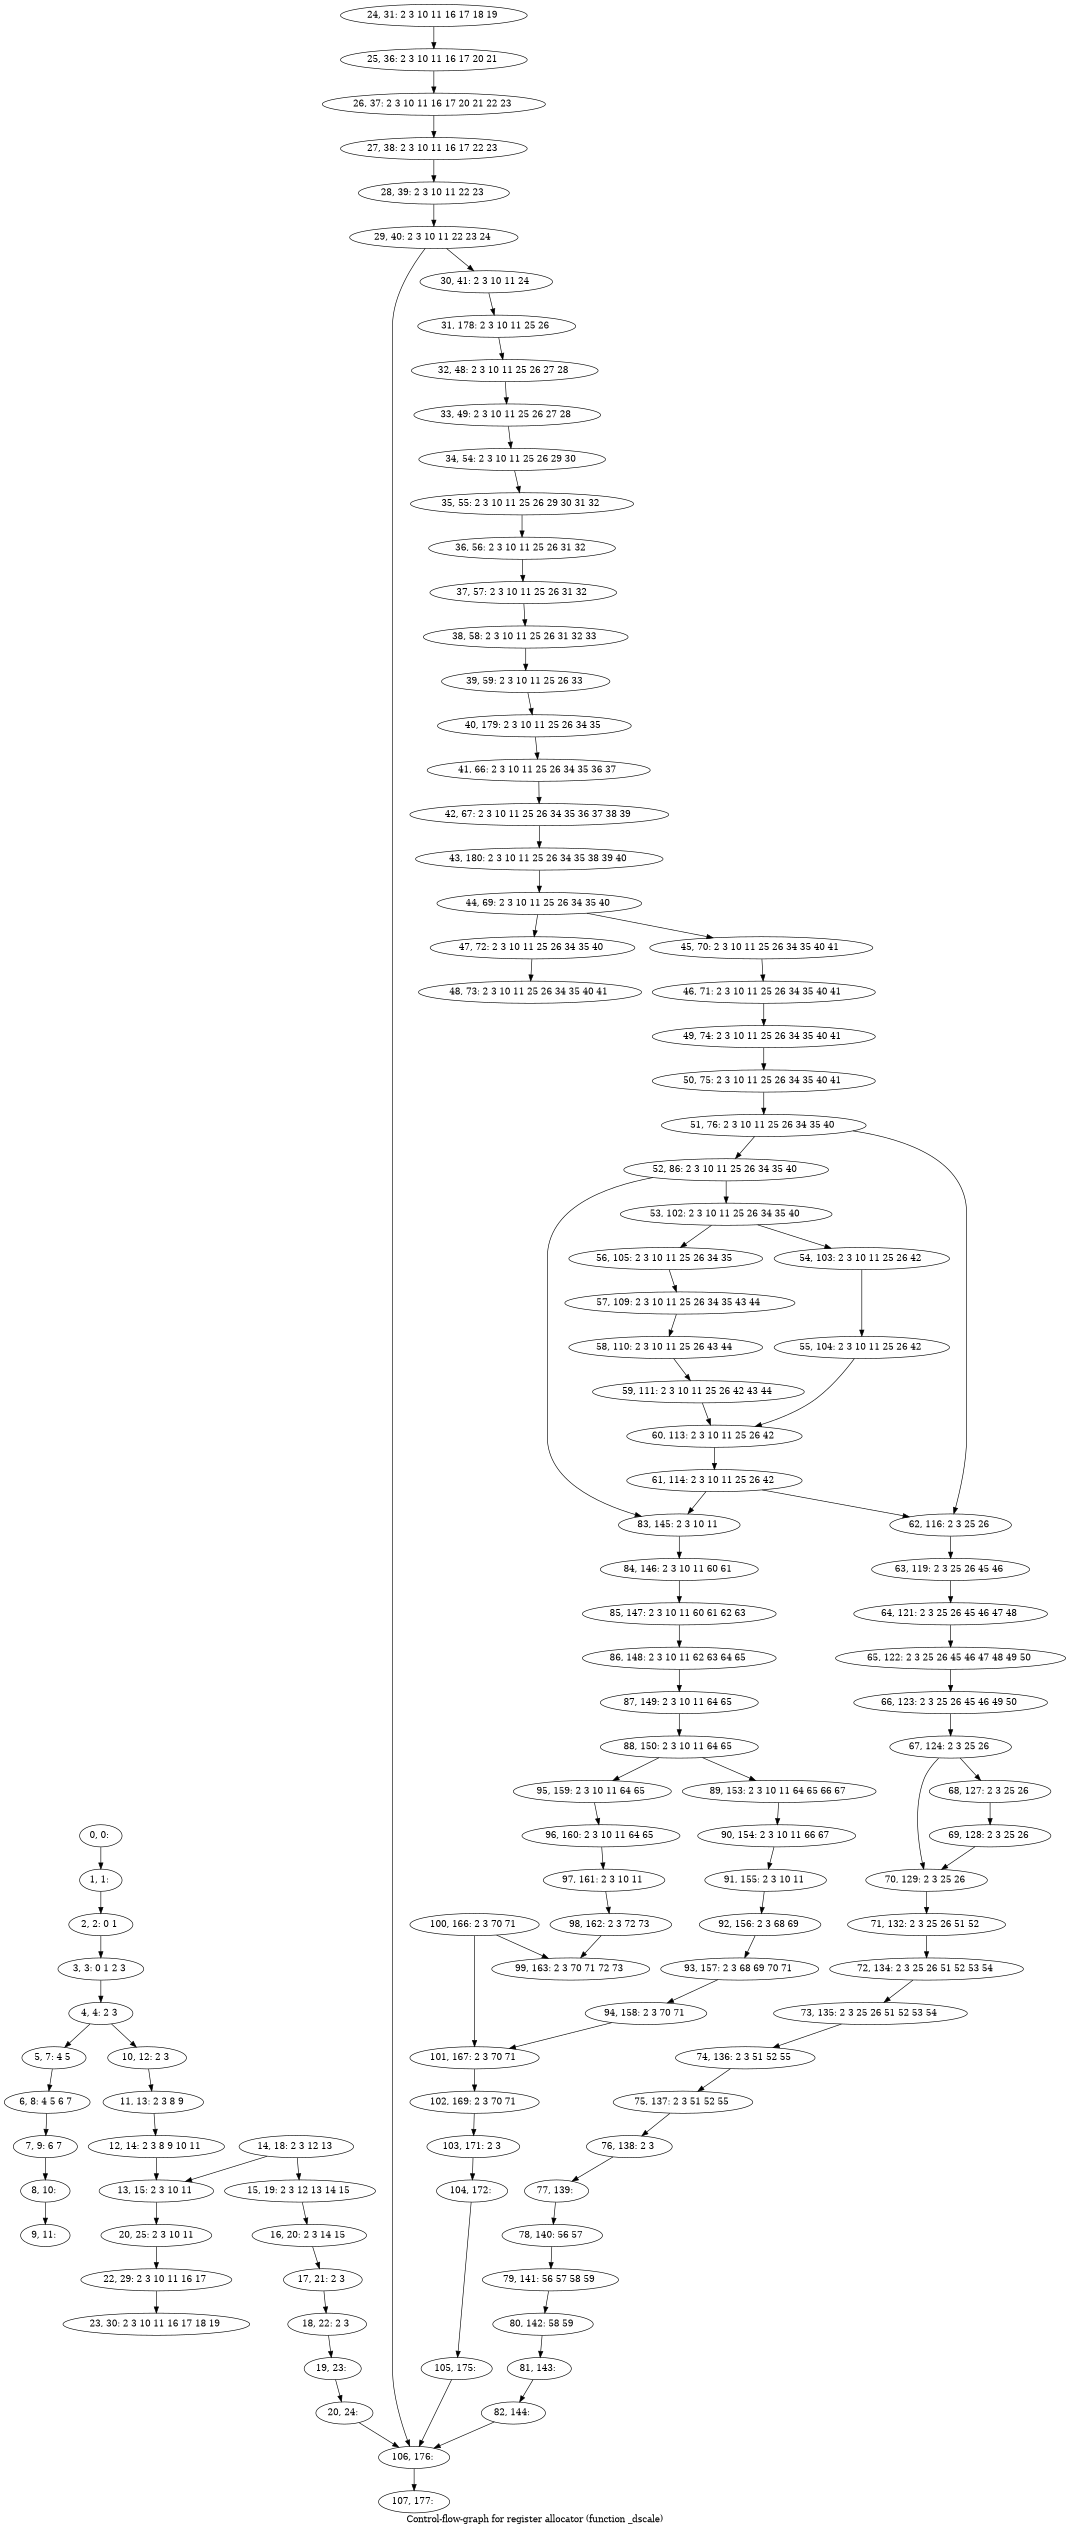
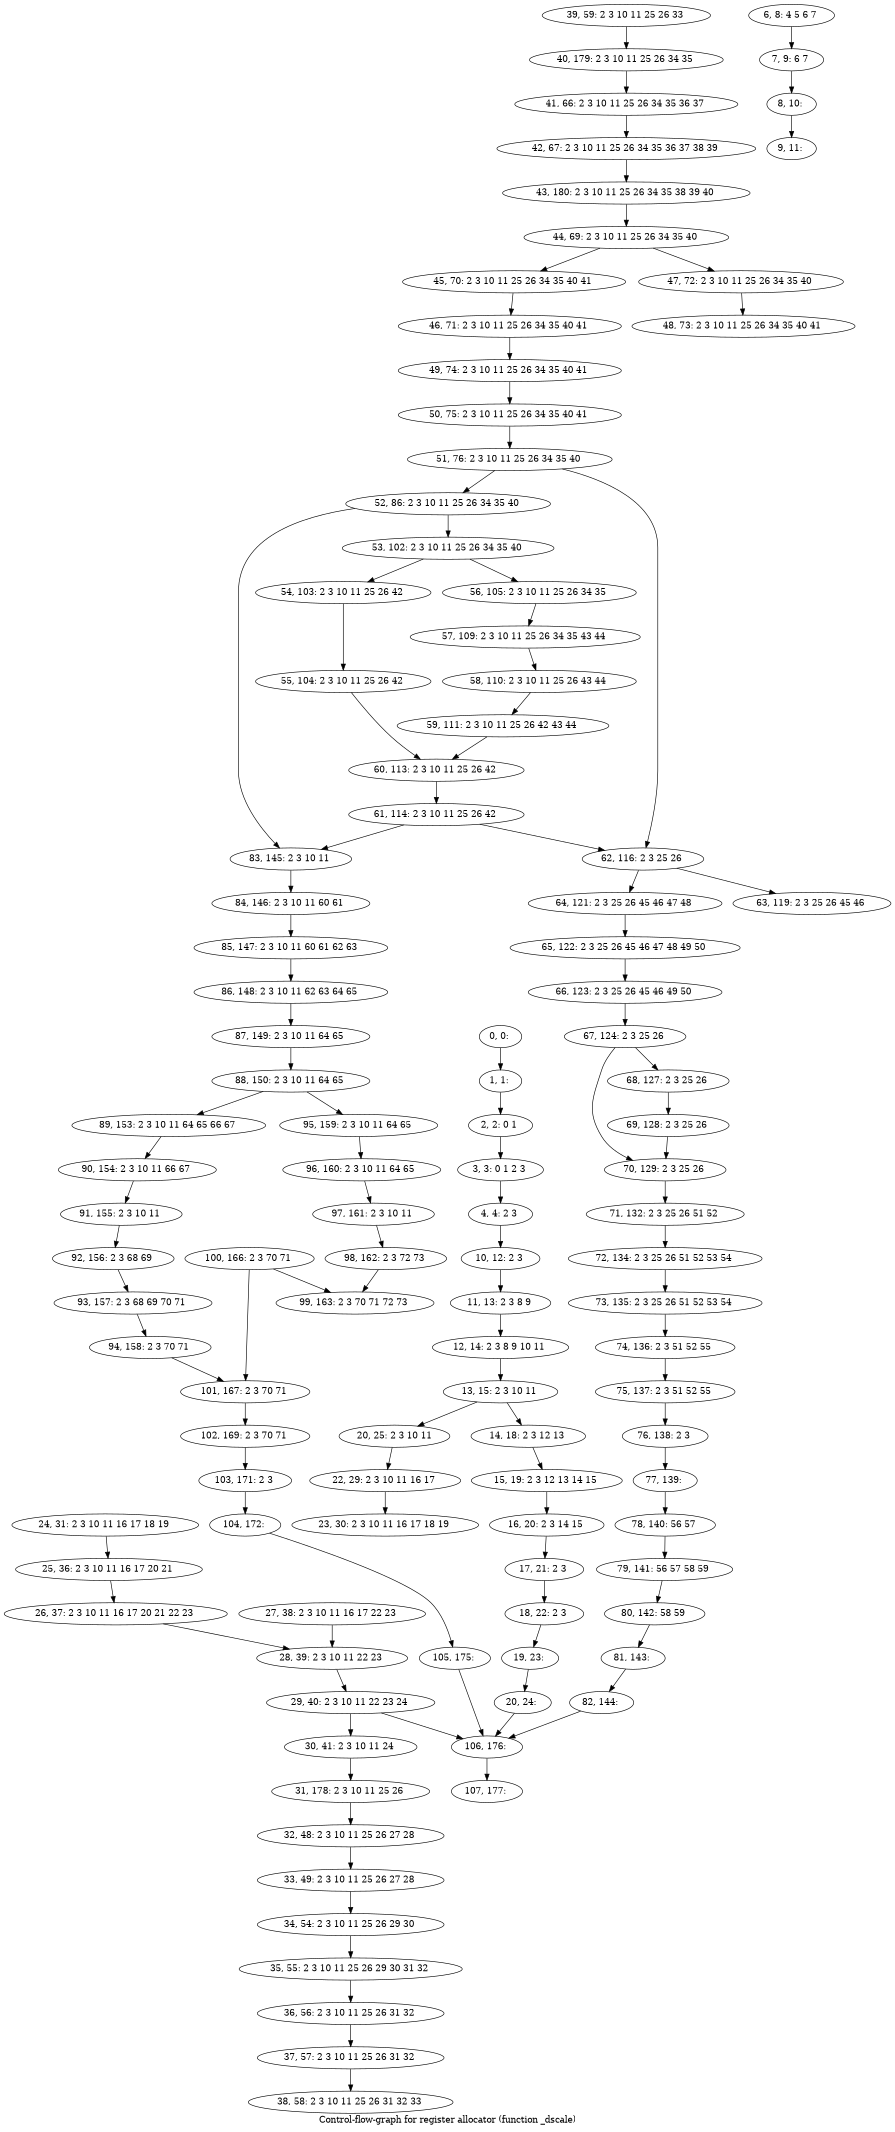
(434, 123) -> (223, 1636)
(526, 656) -> none
(951, 1589) -> (635, 878)
(54, 2058) -> none
(229, 2168) -> (513, 1411)
